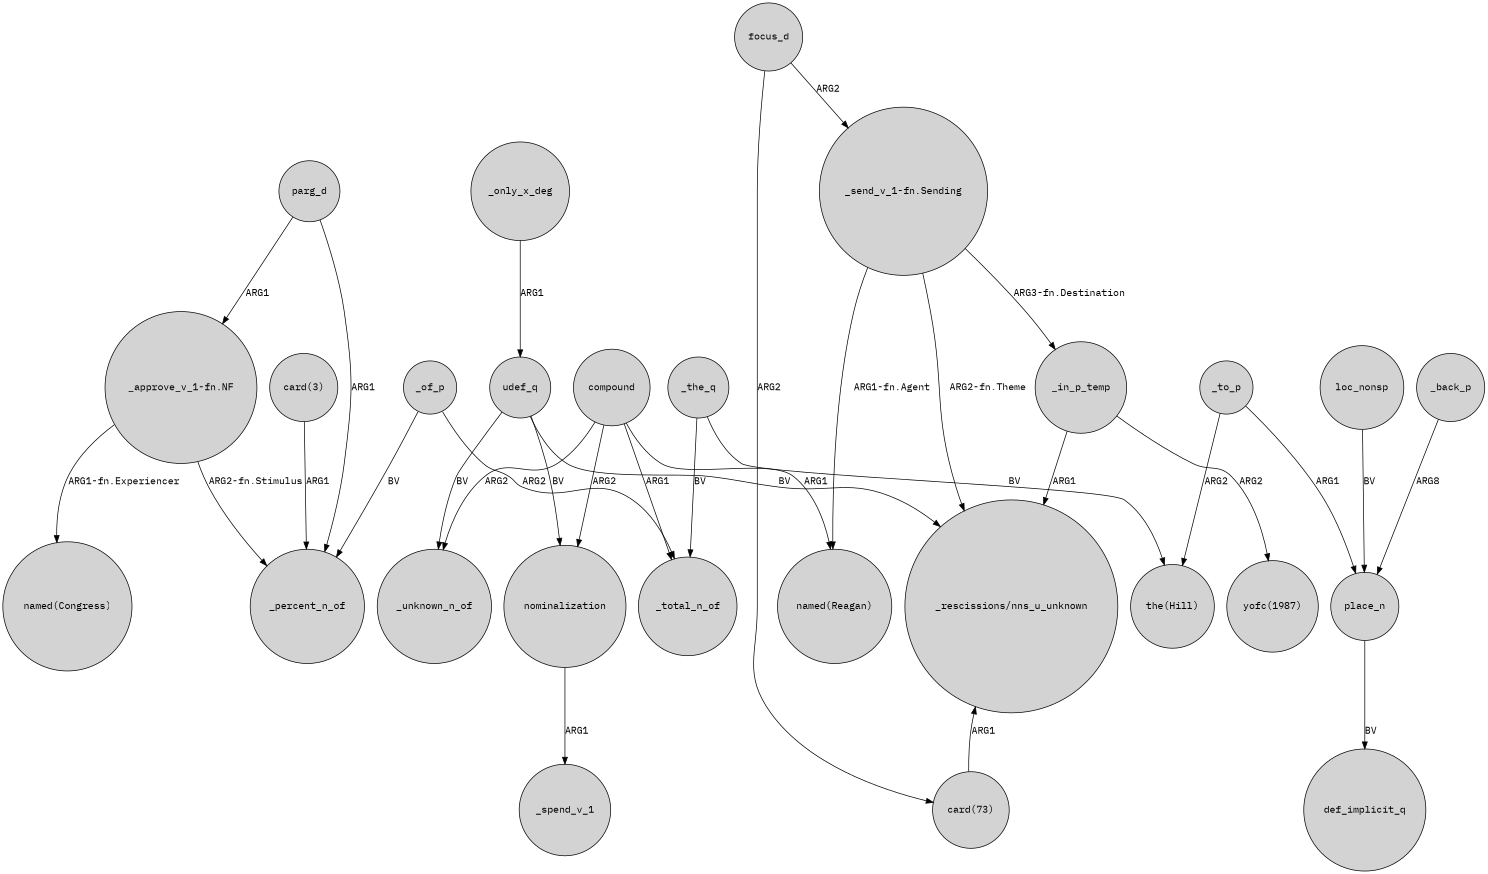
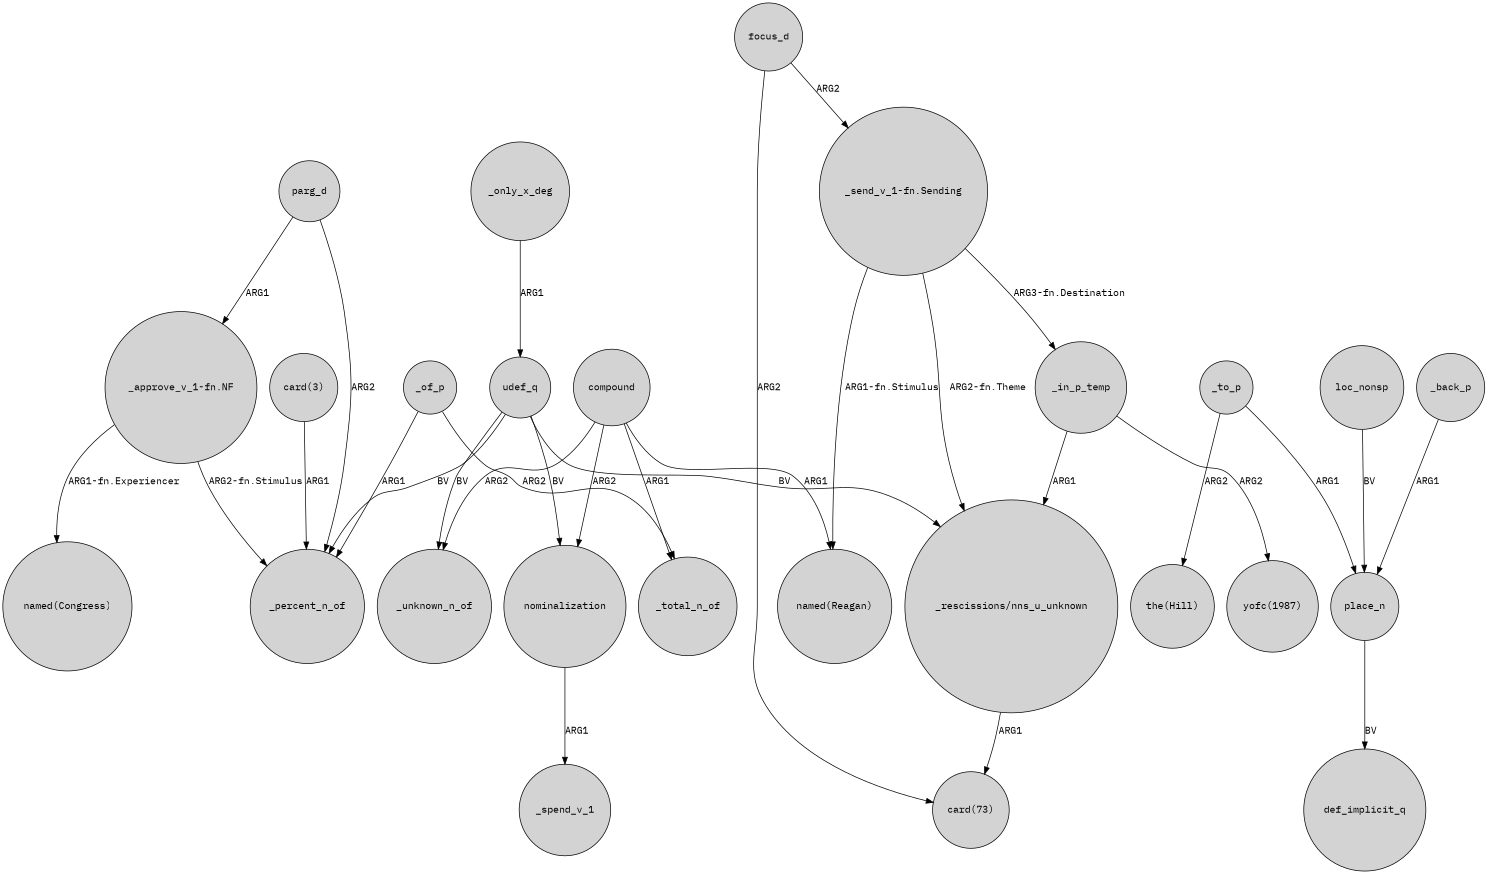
(363, 388) -> (363, 388)
(698, 388) -> none
(892, 388) -> (892, 388)
(394, 482) -> (394, 482)
(1428, 482) -> (1428, 482)
none -> (420, 483)
(970, 743) -> (995, 740)
